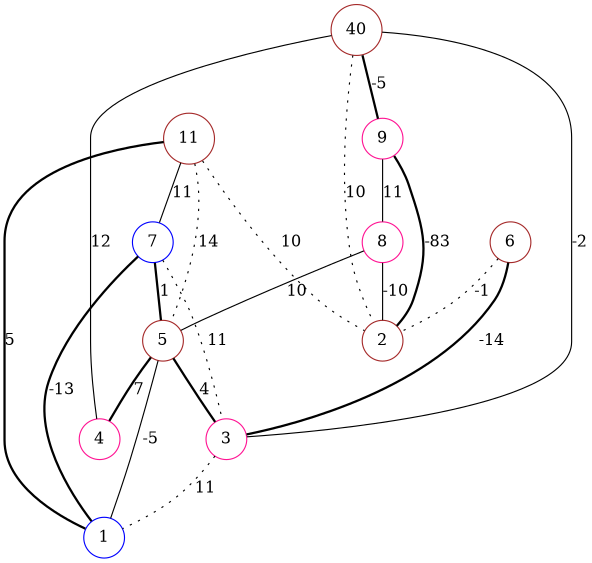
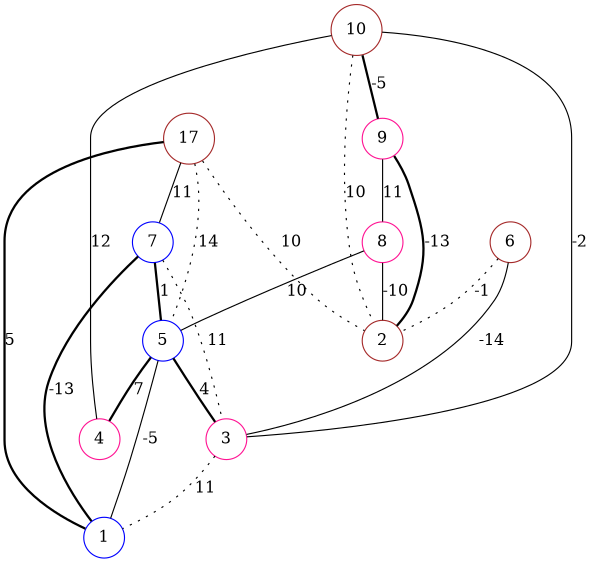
(357, 30) -> (357, 30)
(189, 139) -> (189, 139)
(437, 242) -> (437, 242)
(163, 341) -> (163, 341)
(401, 380) -> (401, 380)
